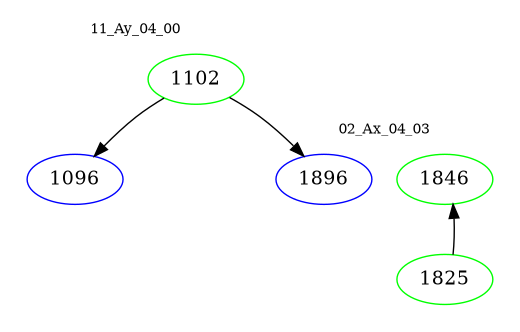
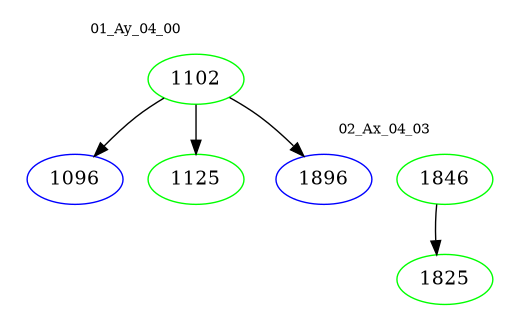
(136, 30) -> (136, 30)
none -> (196, 179)
(454, 237) -> (436, 222)
